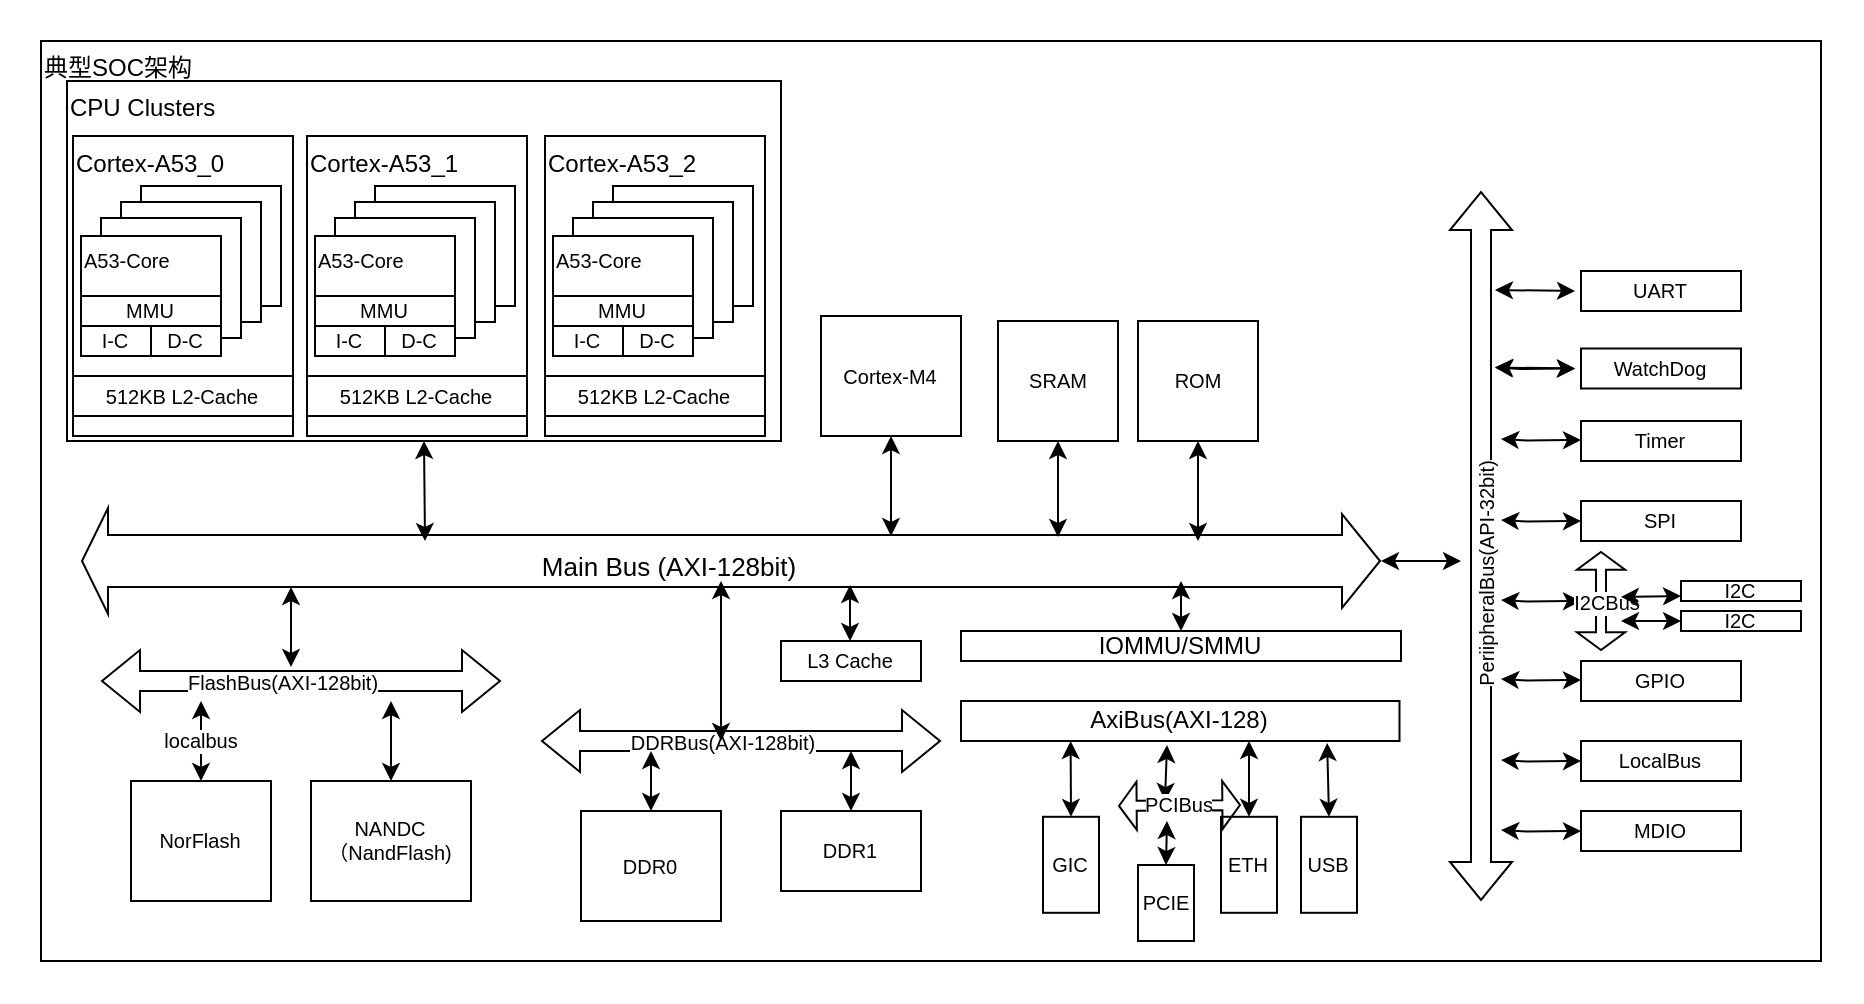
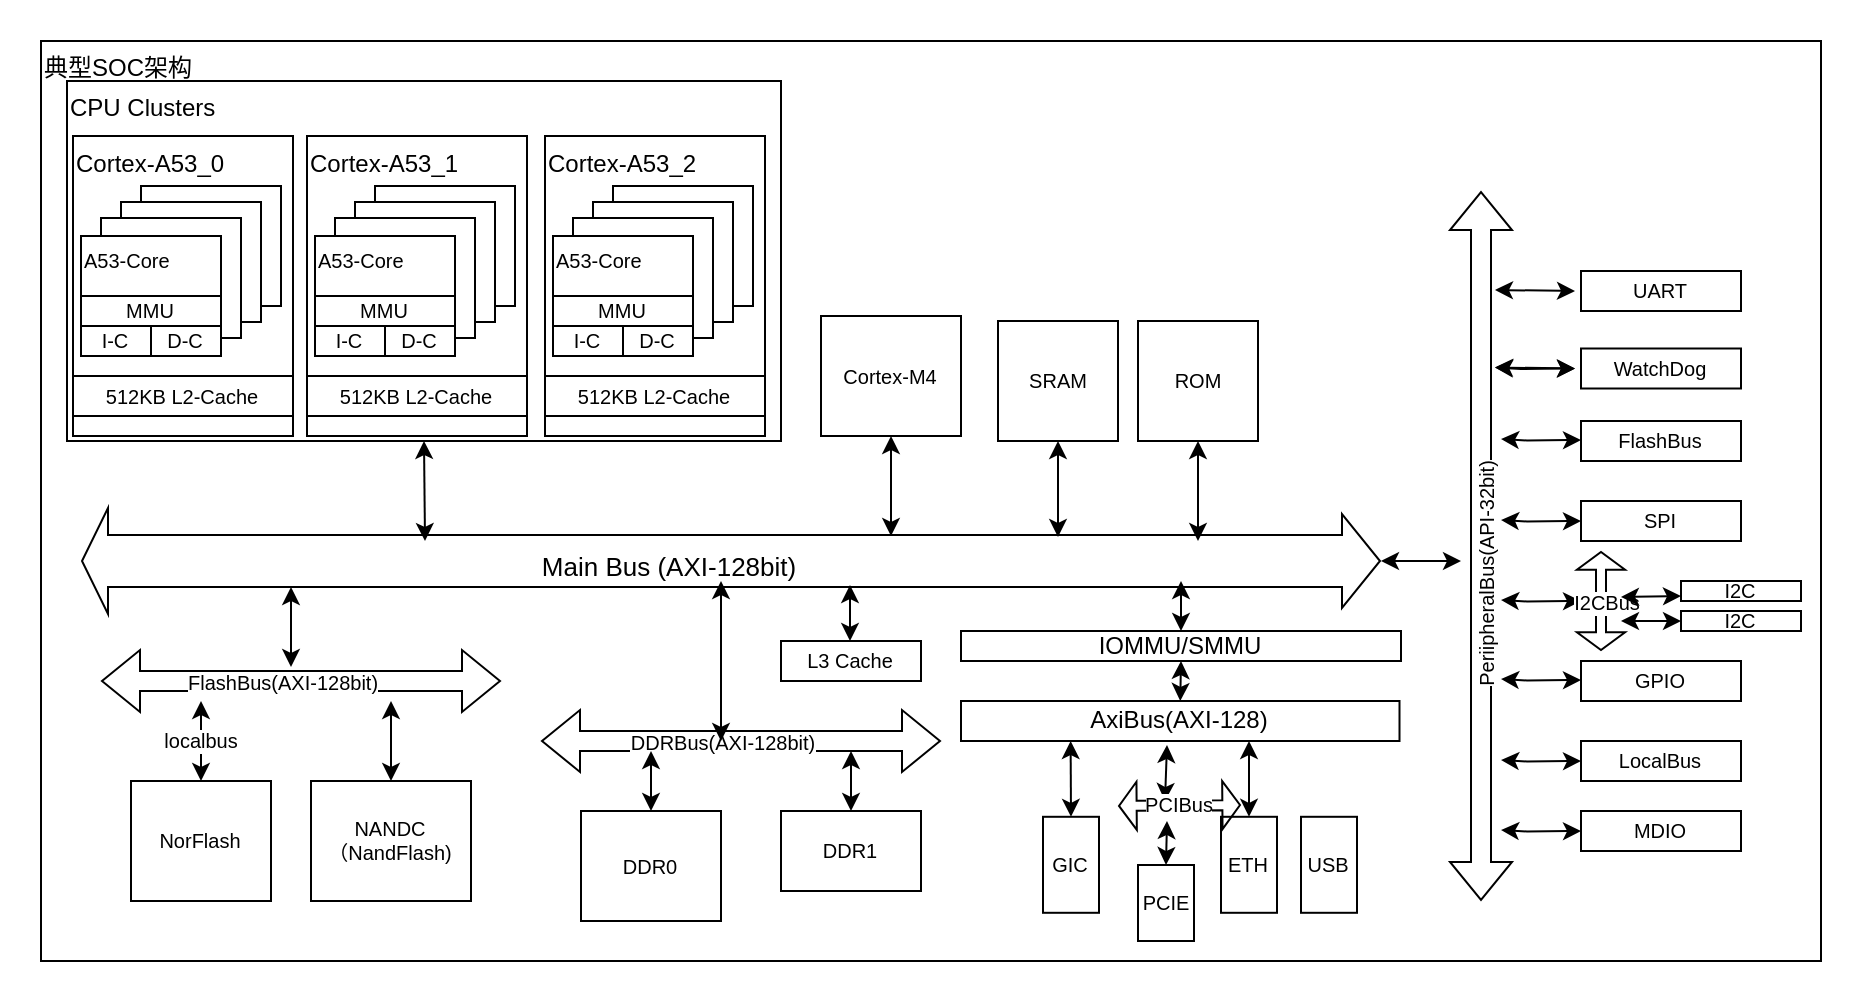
(1661, 441) -> (1661, 441)
none -> (1181, 681)
(1328, 780) -> none
